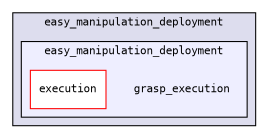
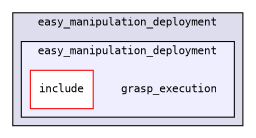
(68, 89) -> (62, 89)
